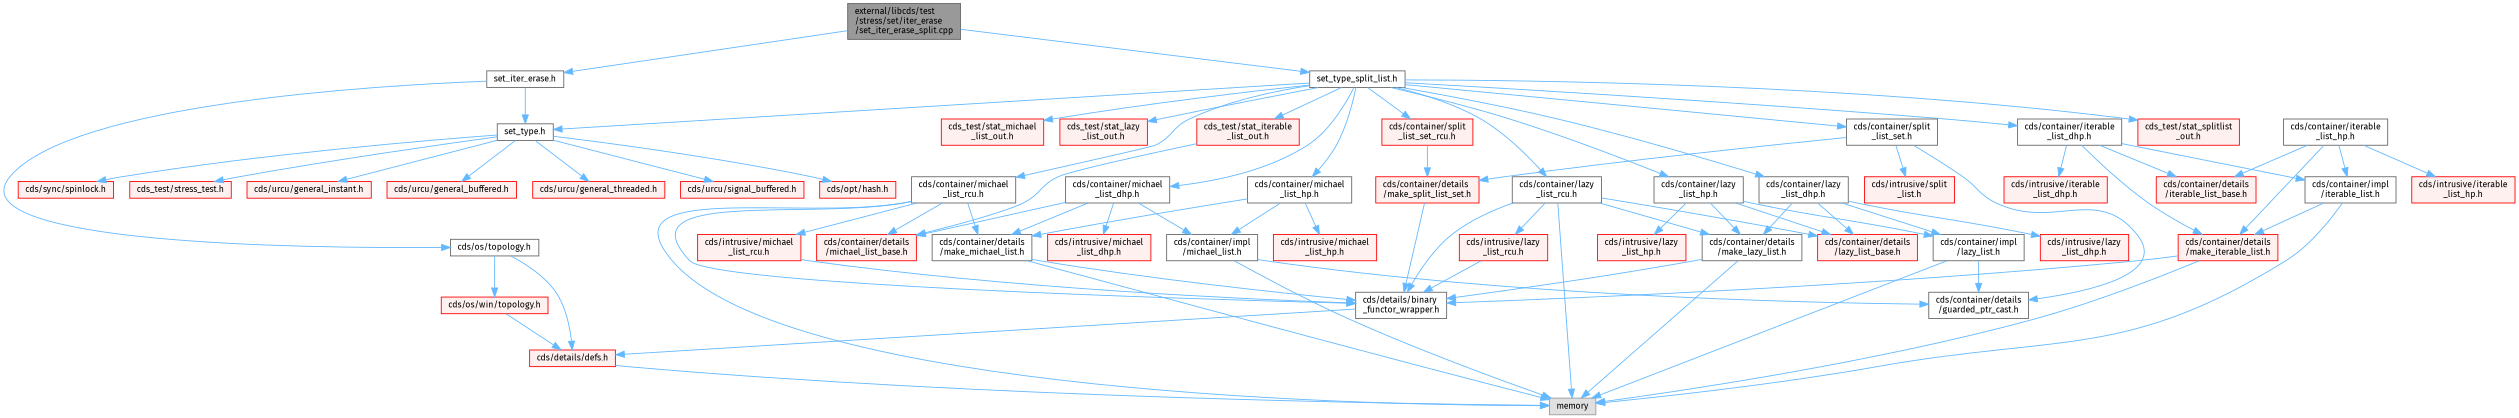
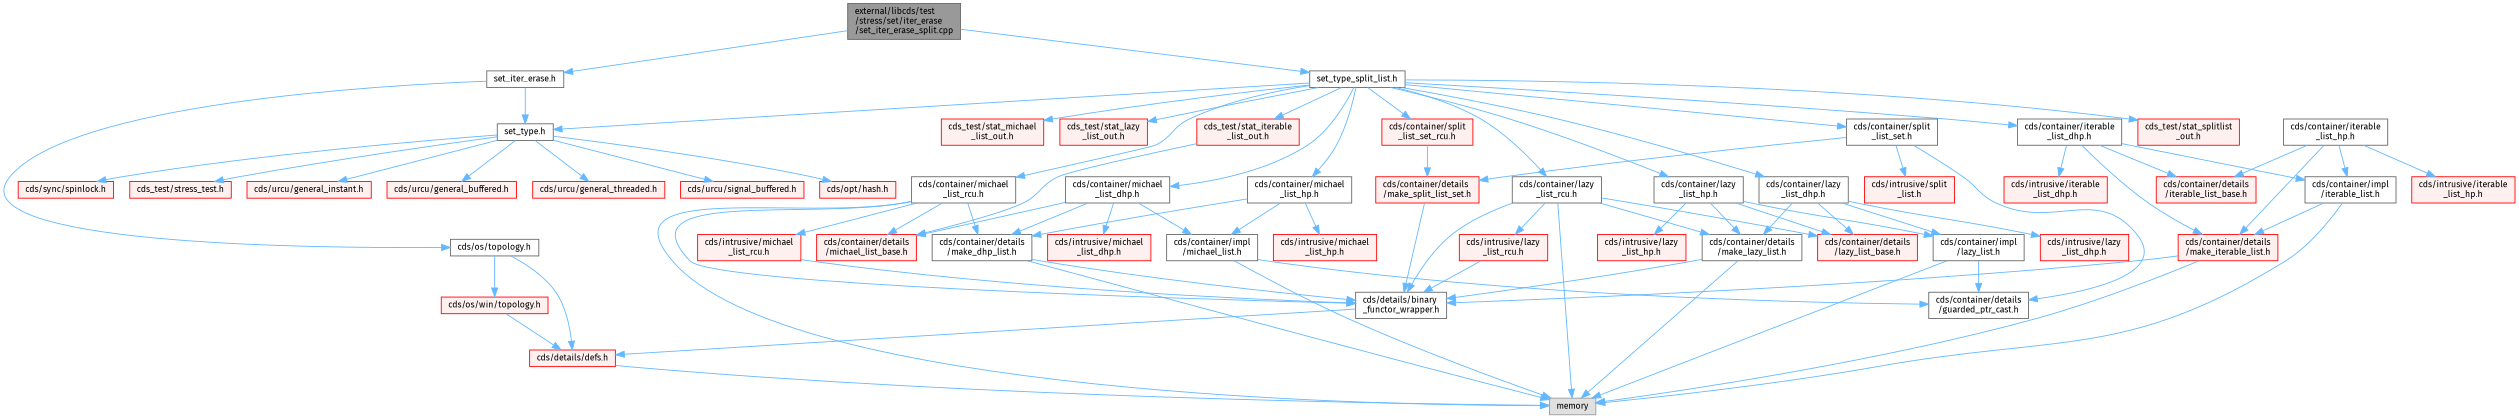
(982, 248) -> (982, 248)
